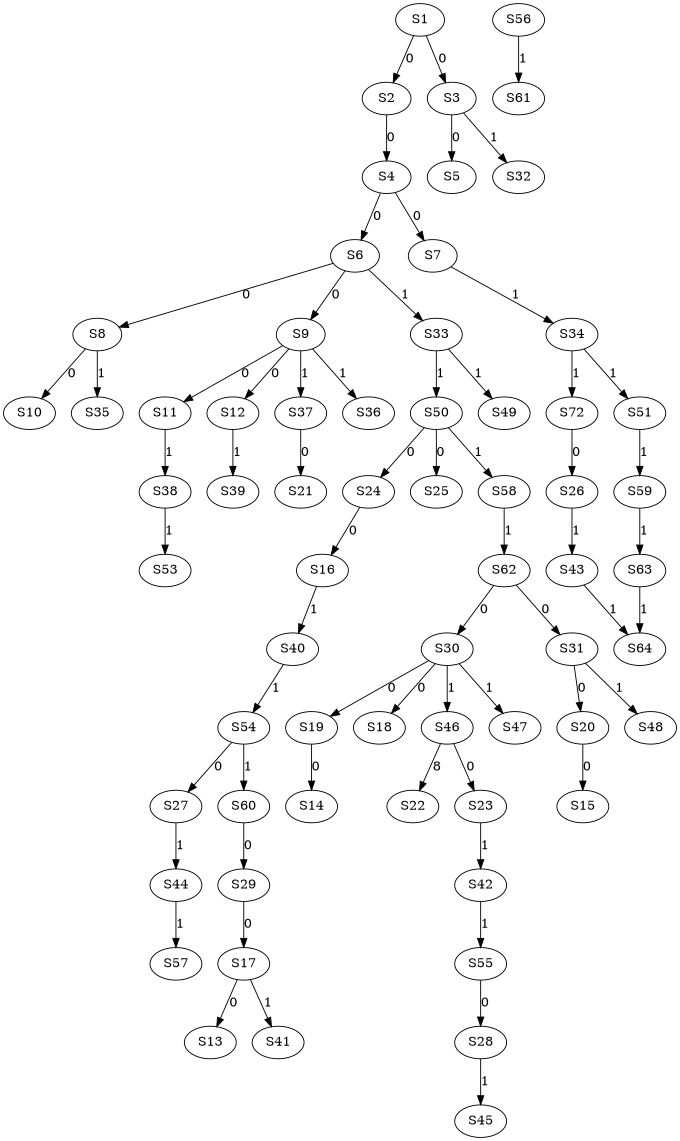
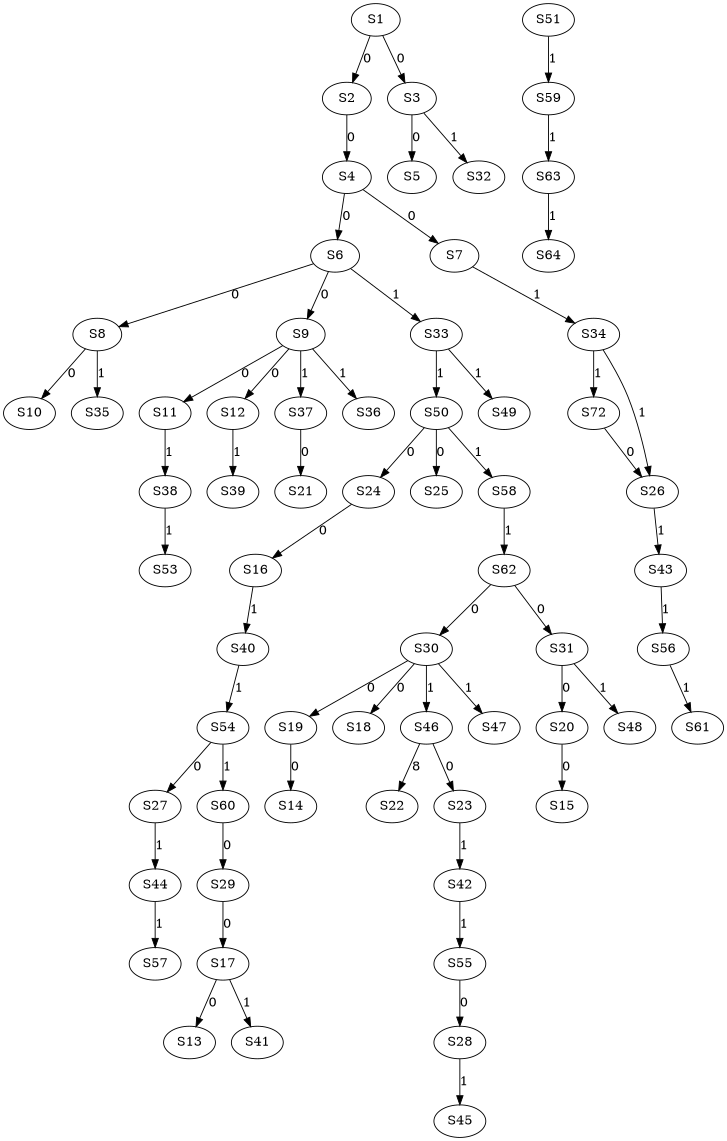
(603, 370) -> (631, 406)
(603, 606) -> (662, 605)
